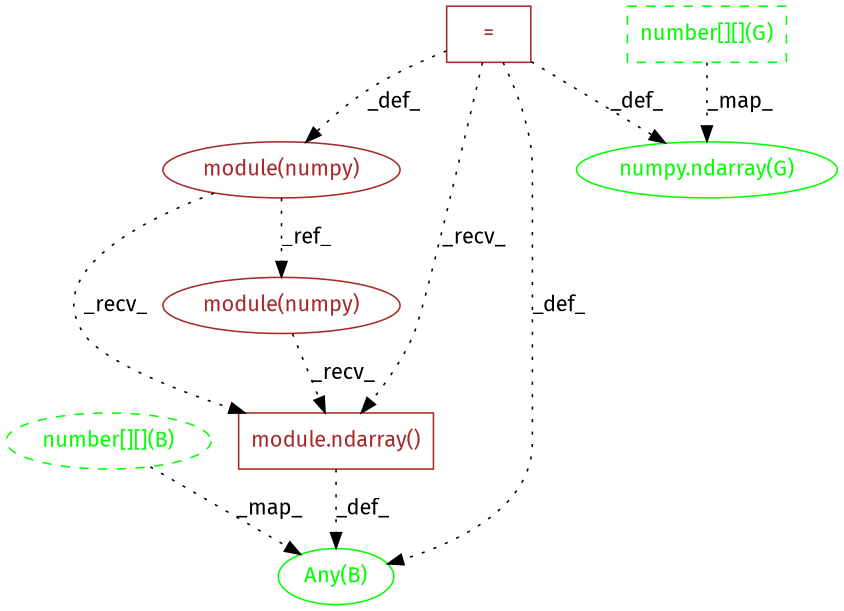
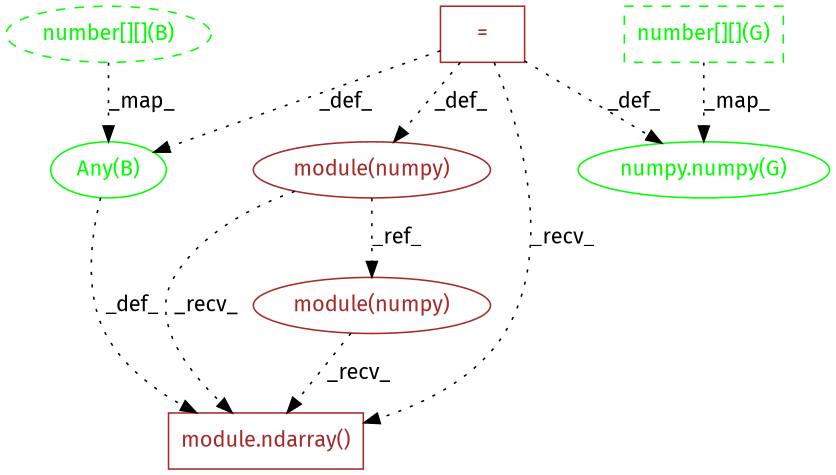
(707, 170) -> (704, 170)
(336, 501) -> (99, 319)
